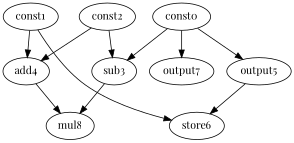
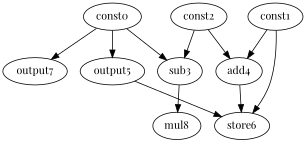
(46, 96) -> (240, 95)
